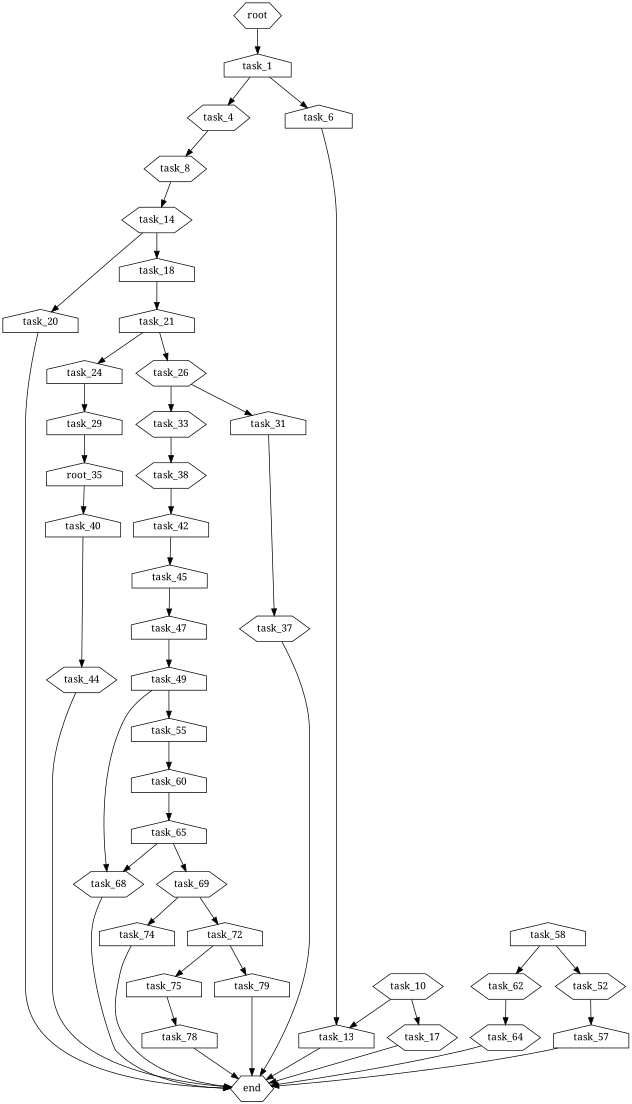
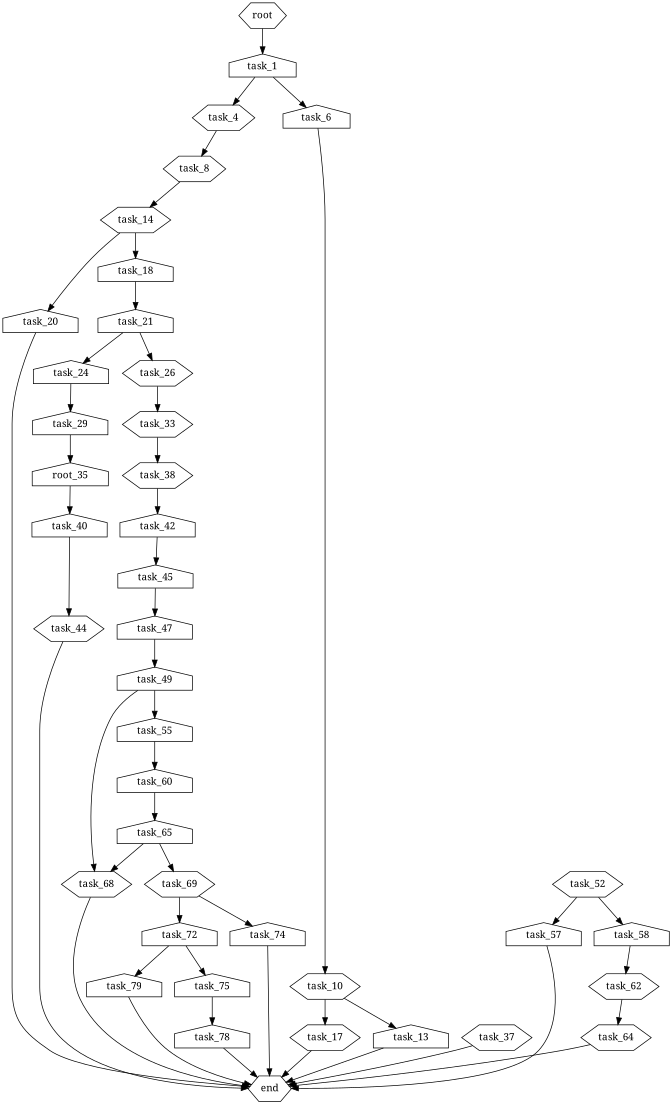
(268, 424) -> none
(336, 572) -> (325, 547)
(566, 957) -> (608, 908)
